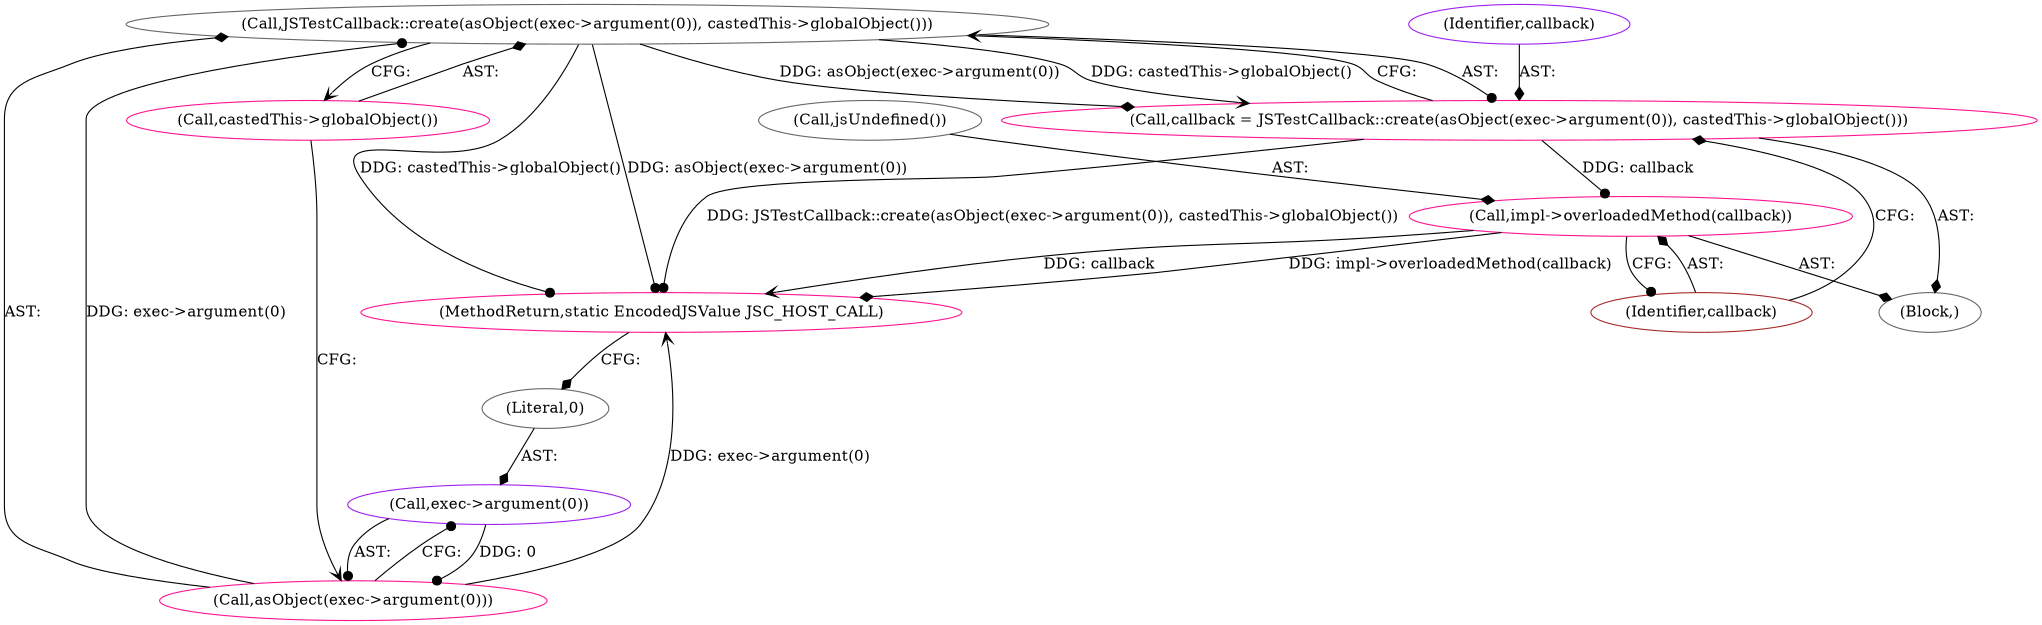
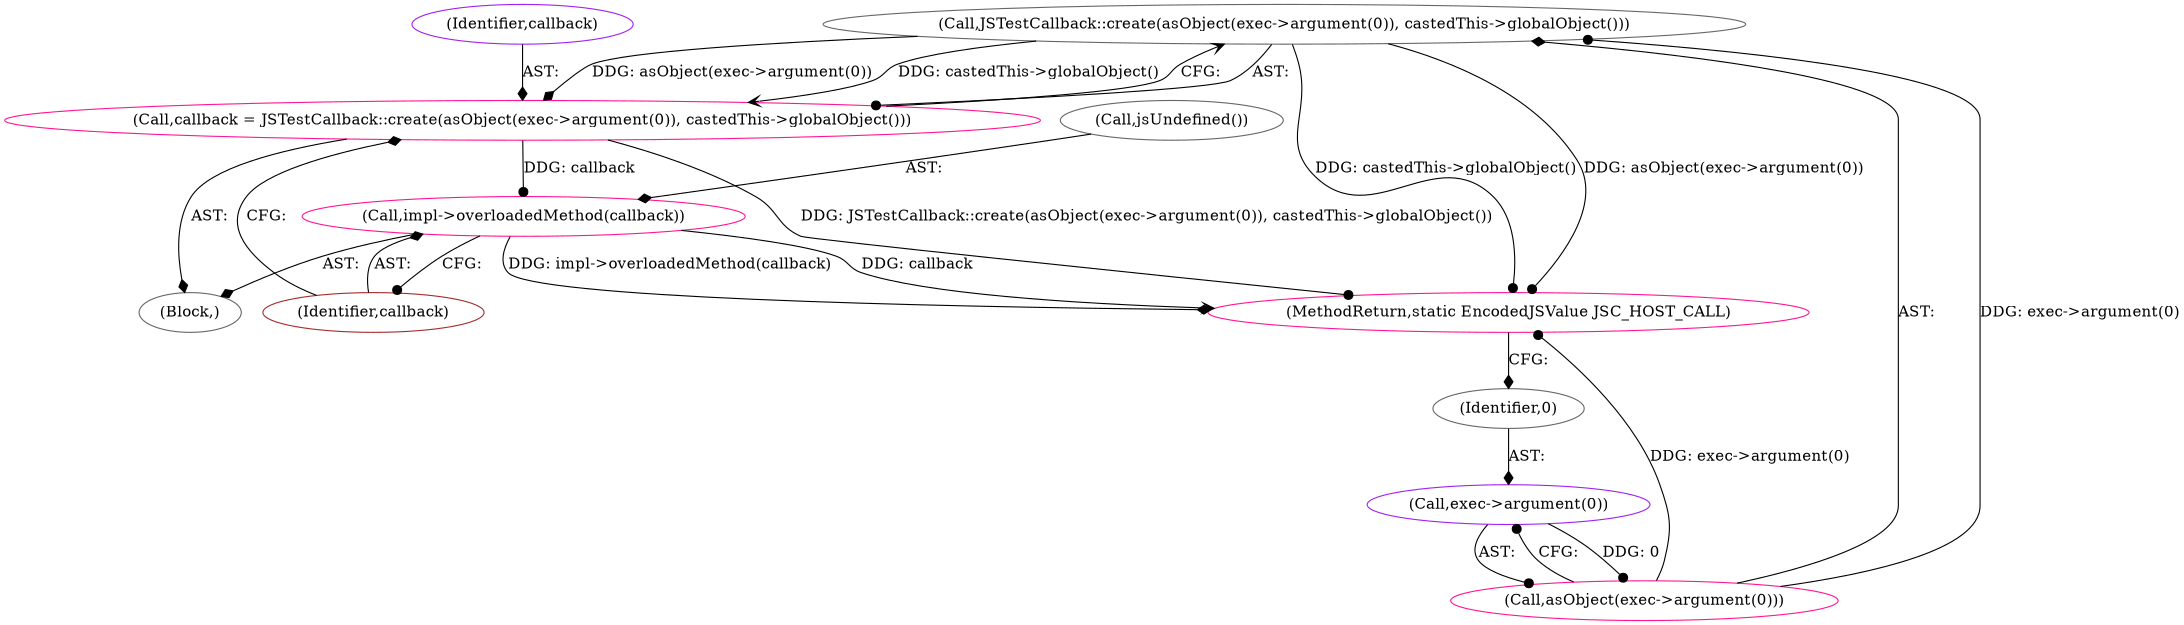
(308, 120) -> none
(545, 409) -> (1509, 409)
(641, 524) -> (1640, 444)
